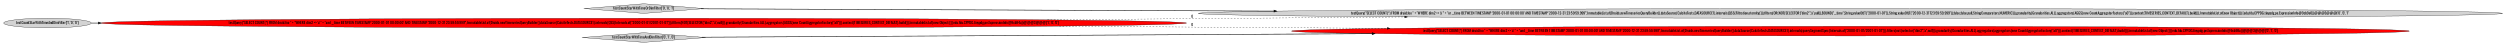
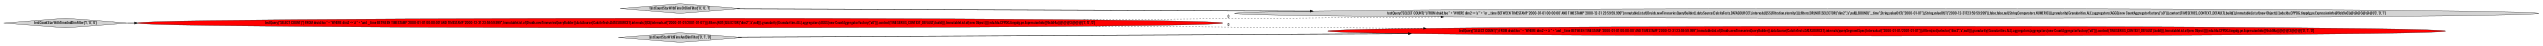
(47, 23) -> (66, 23)
